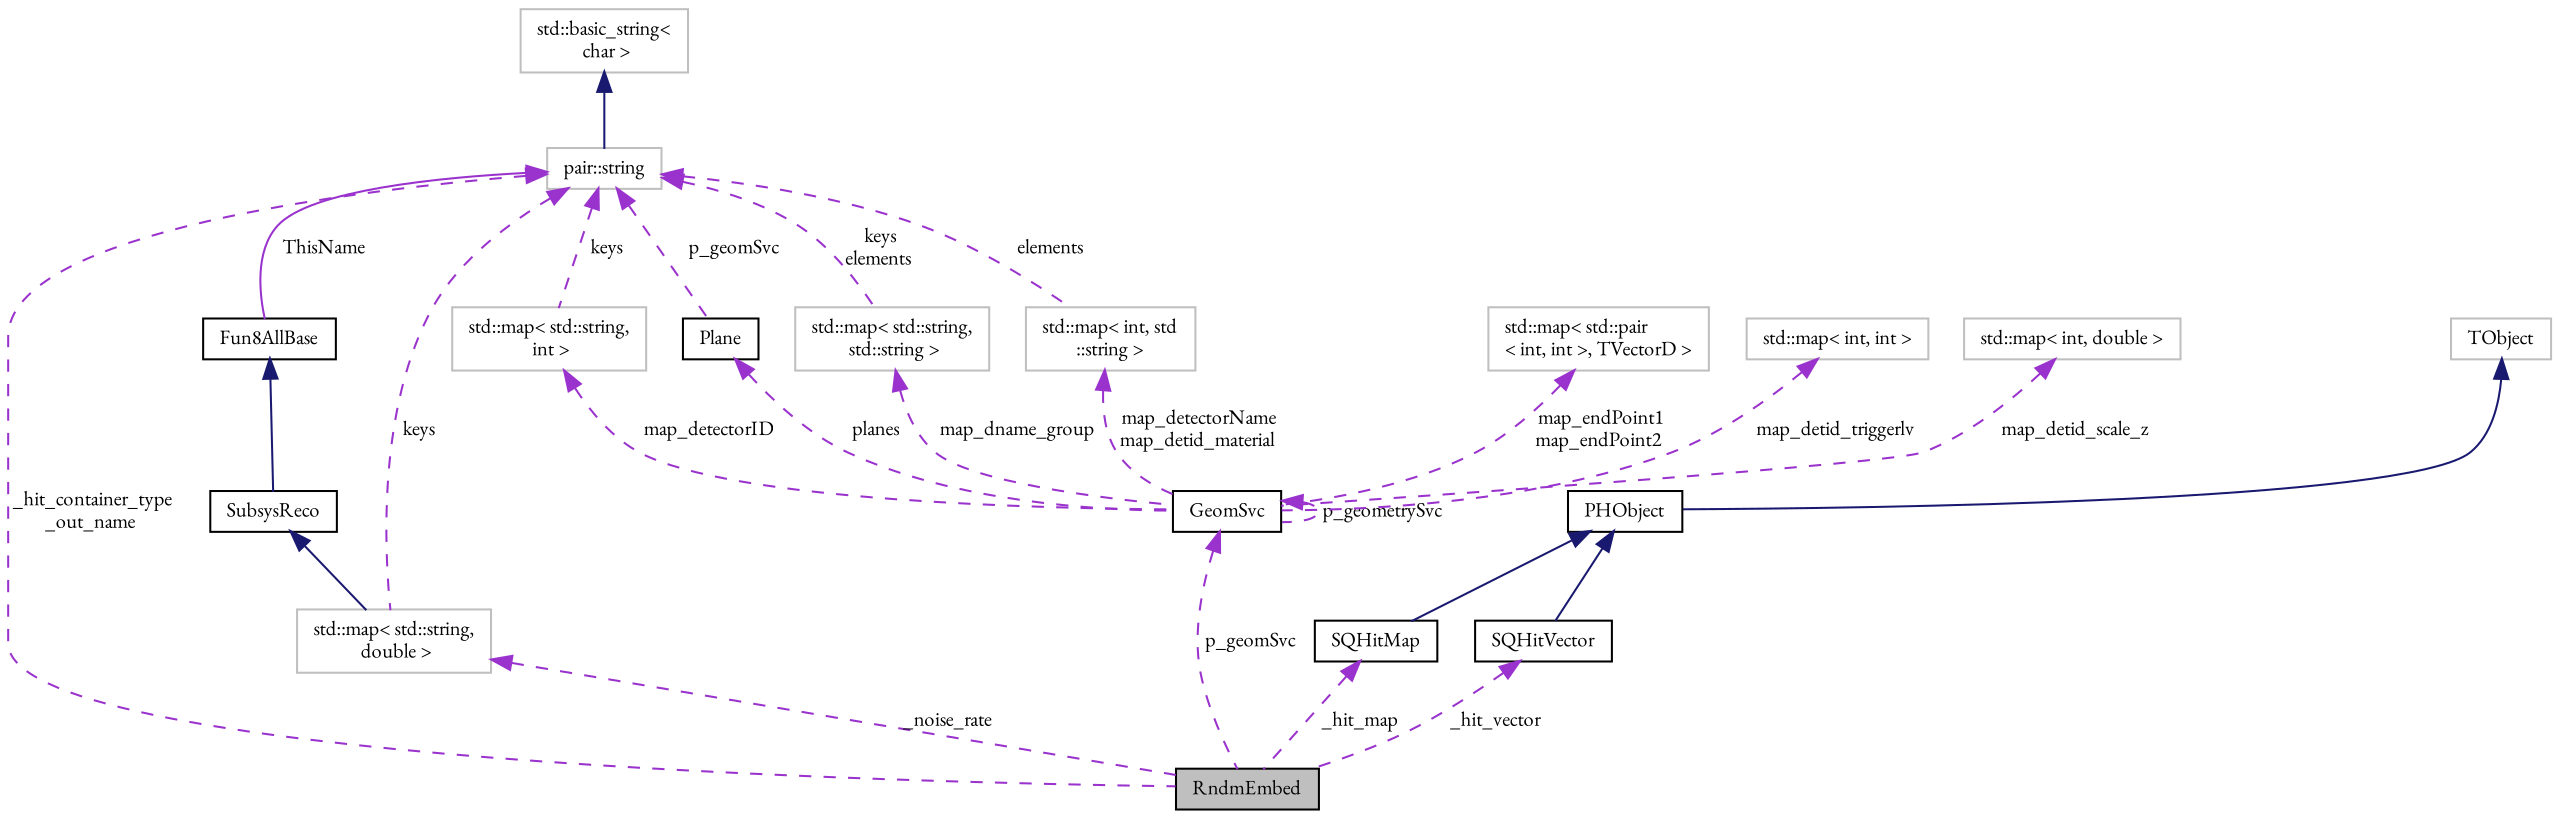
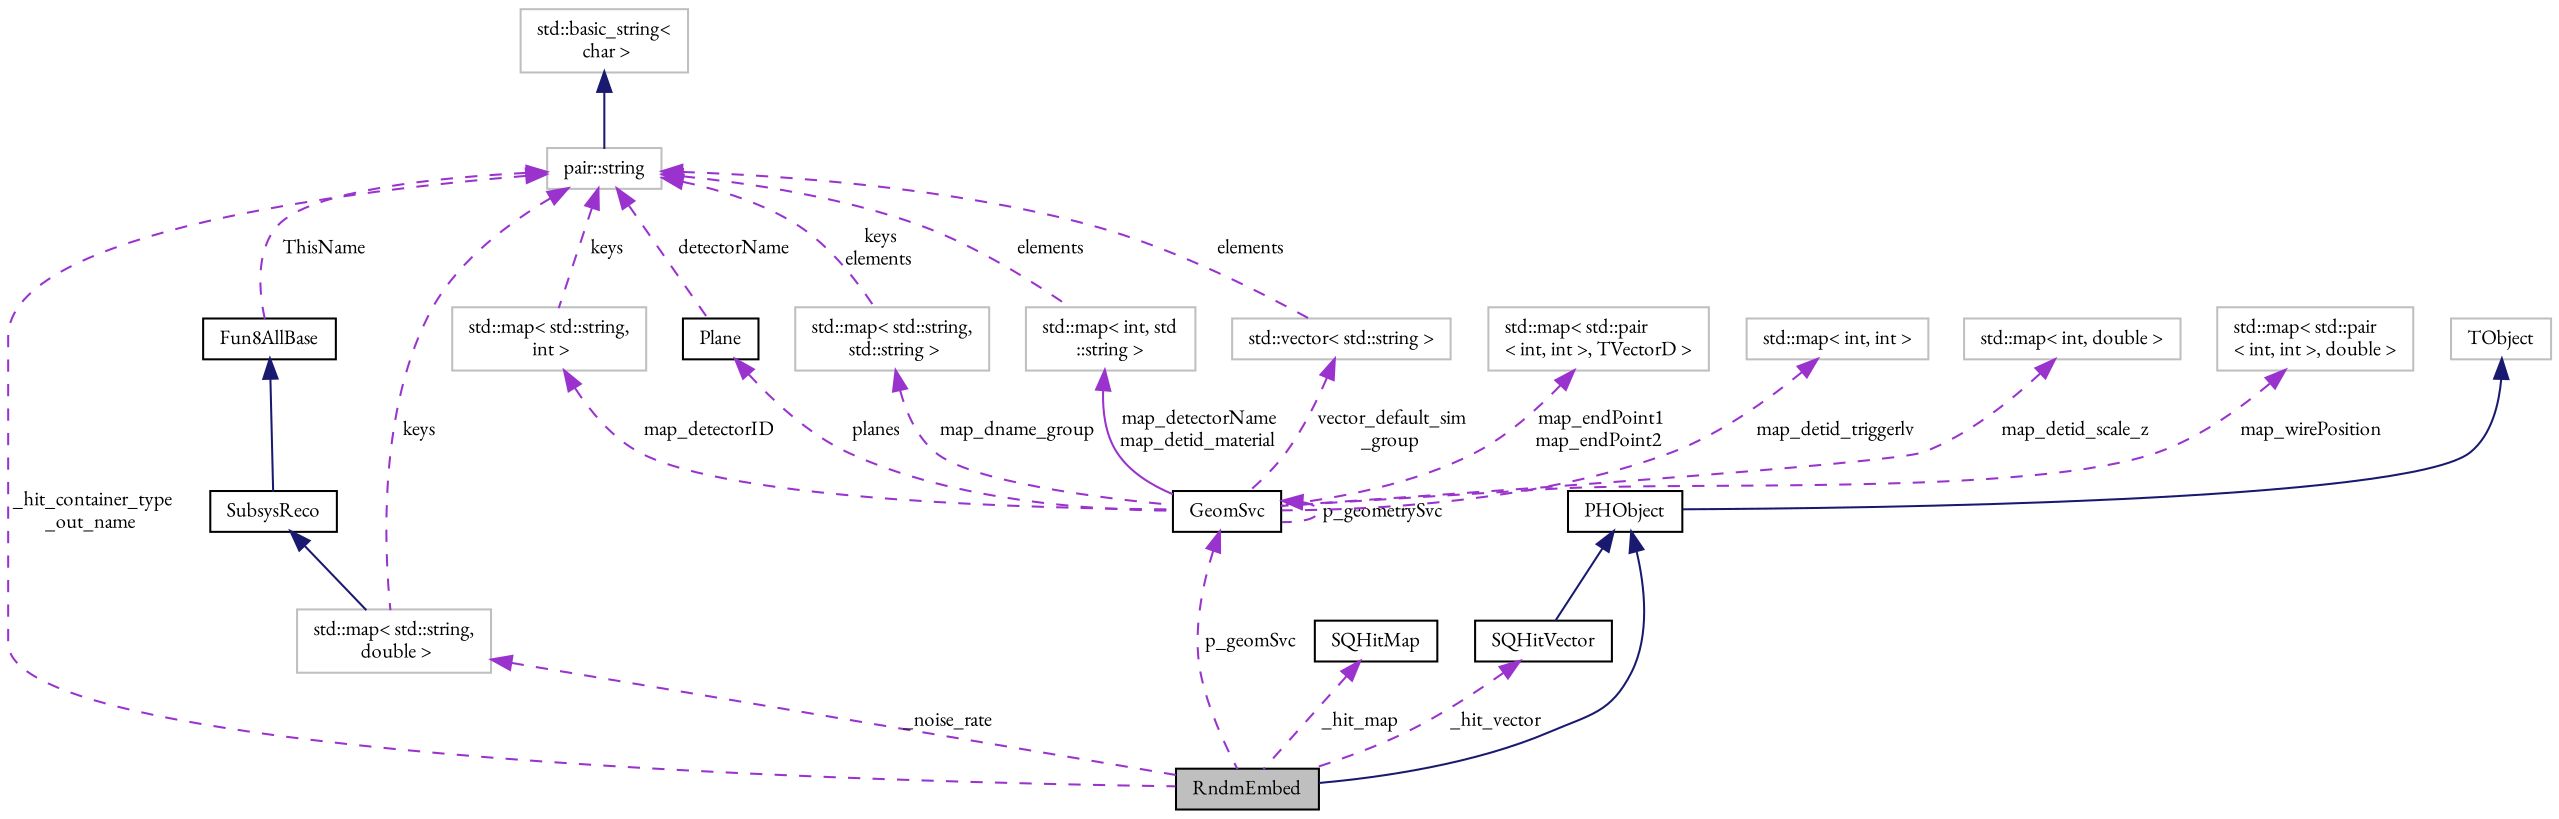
(285, 220) -> (285, 220)
(732, 248) -> (732, 248)
none -> (1341, 339)
none -> (2315, 339)
(1119, 455) -> (1119, 455)
(1492, 581) -> (1545, 734)
